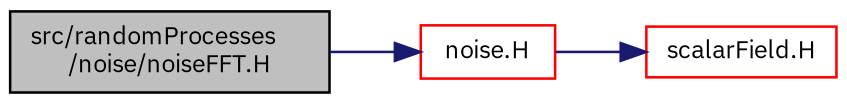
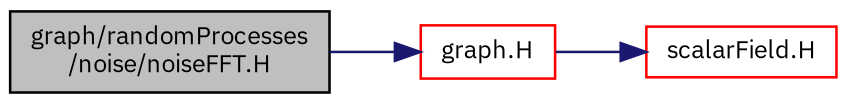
(170, 52) -> (170, 52)
(488, 52) -> (488, 52)
